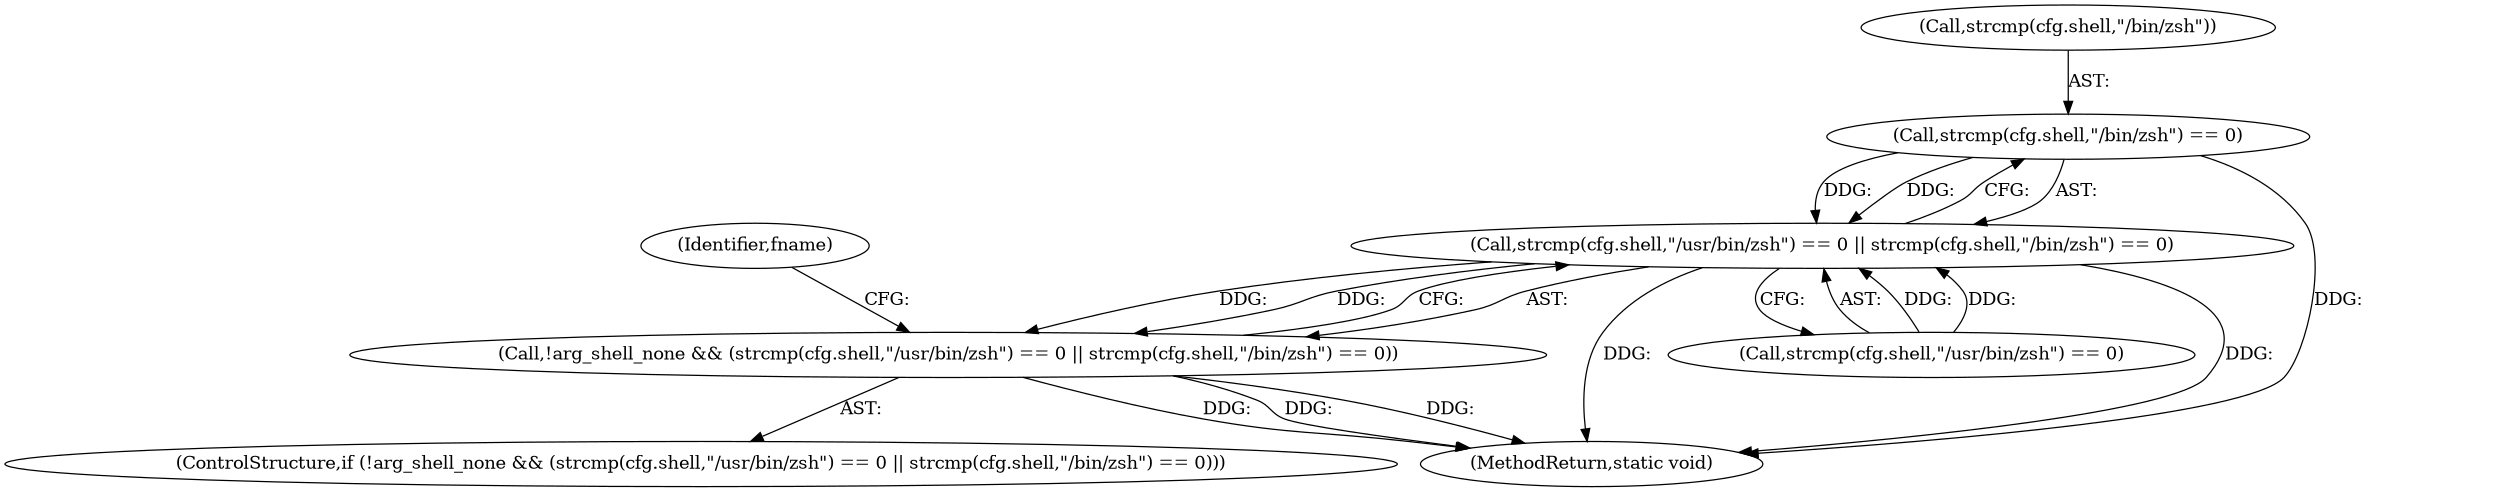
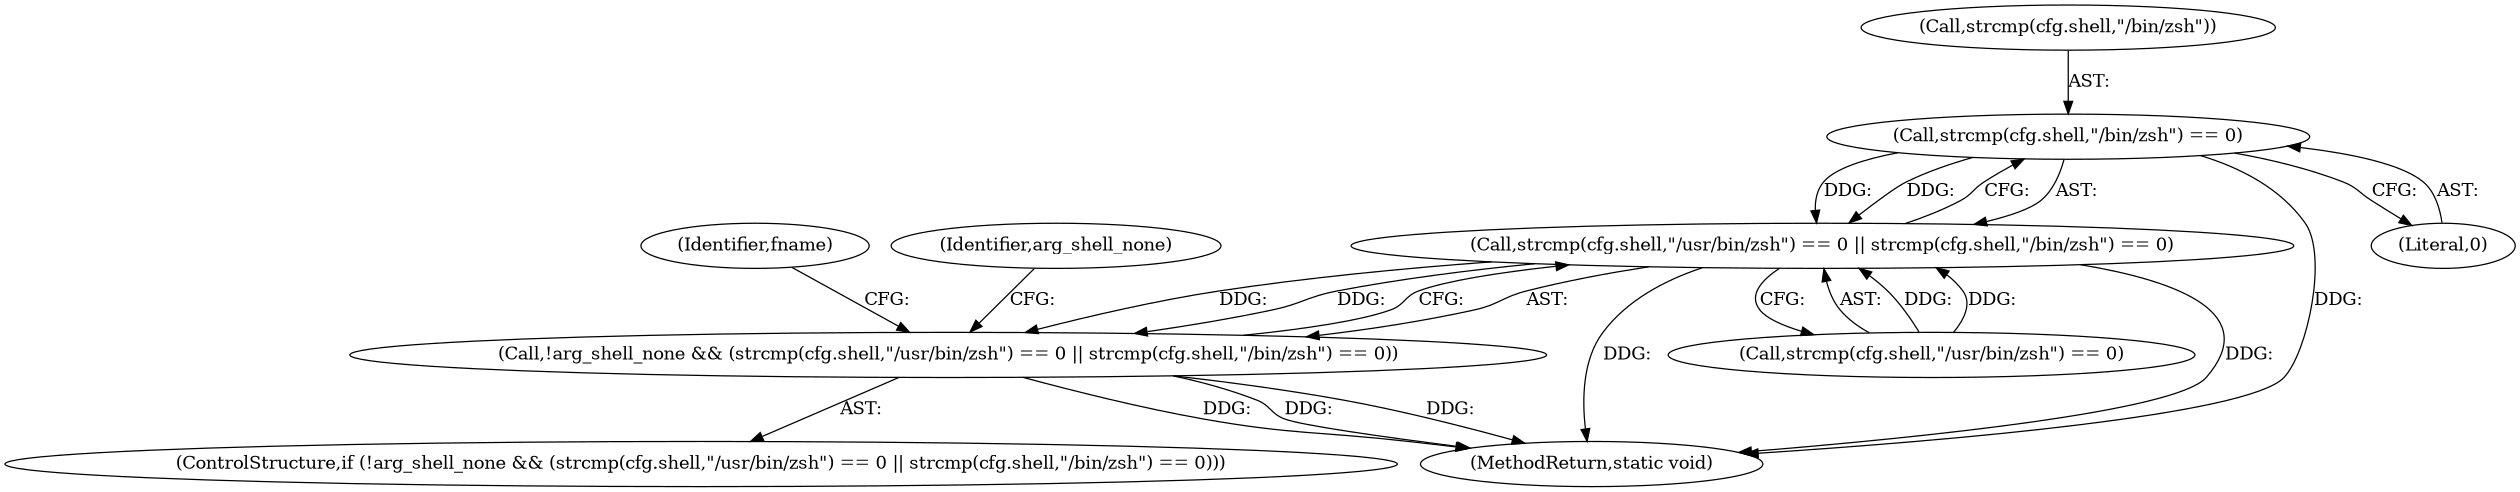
none -> (1056, 246)
none -> (2443, 246)
